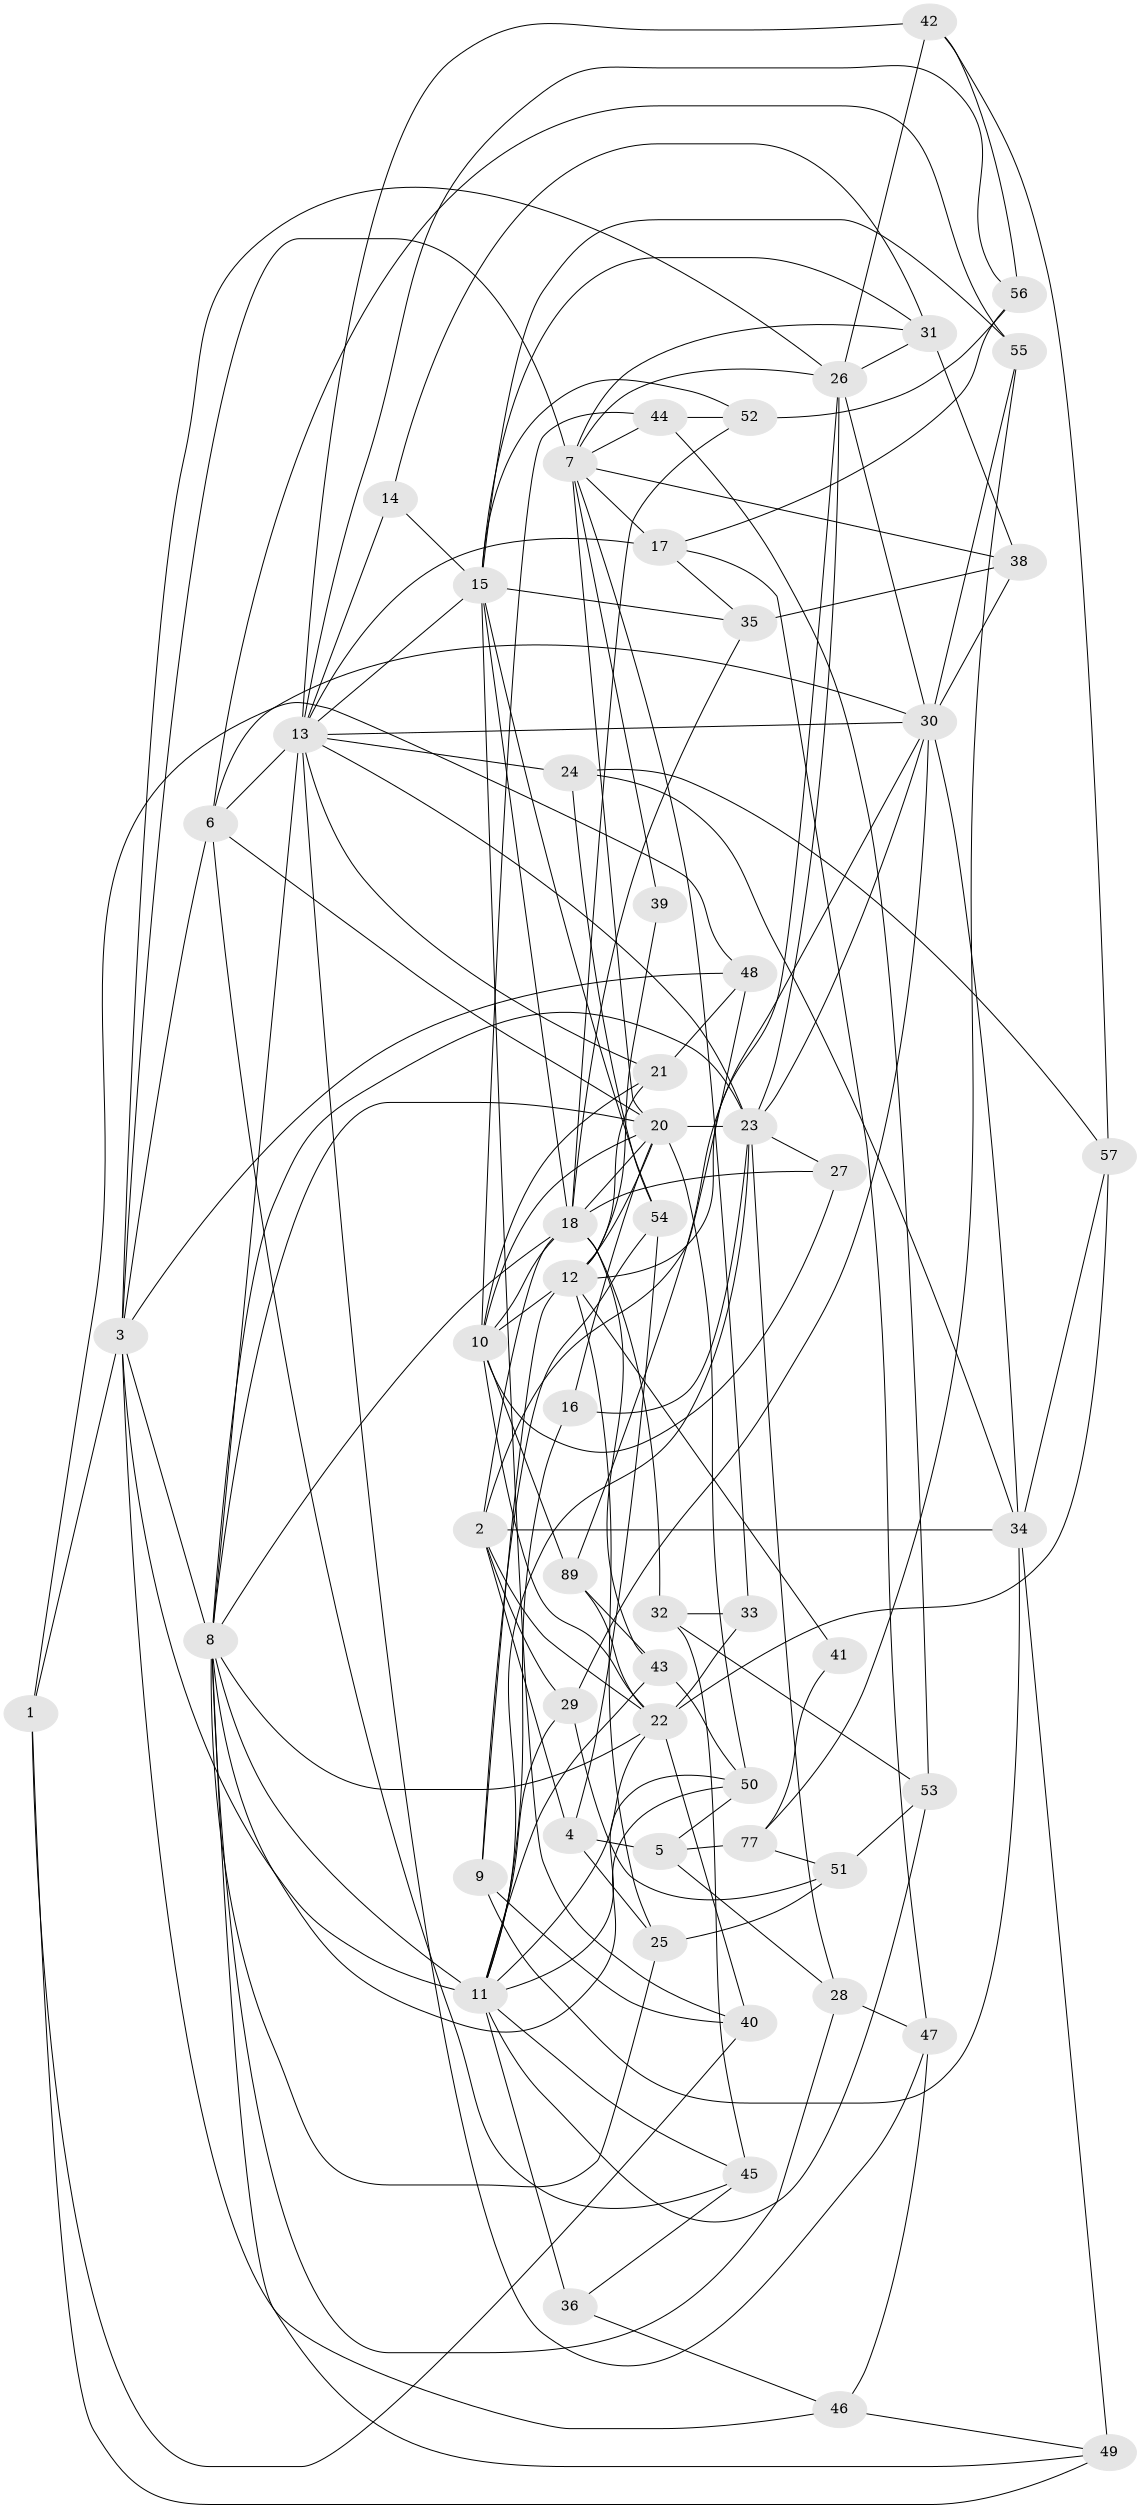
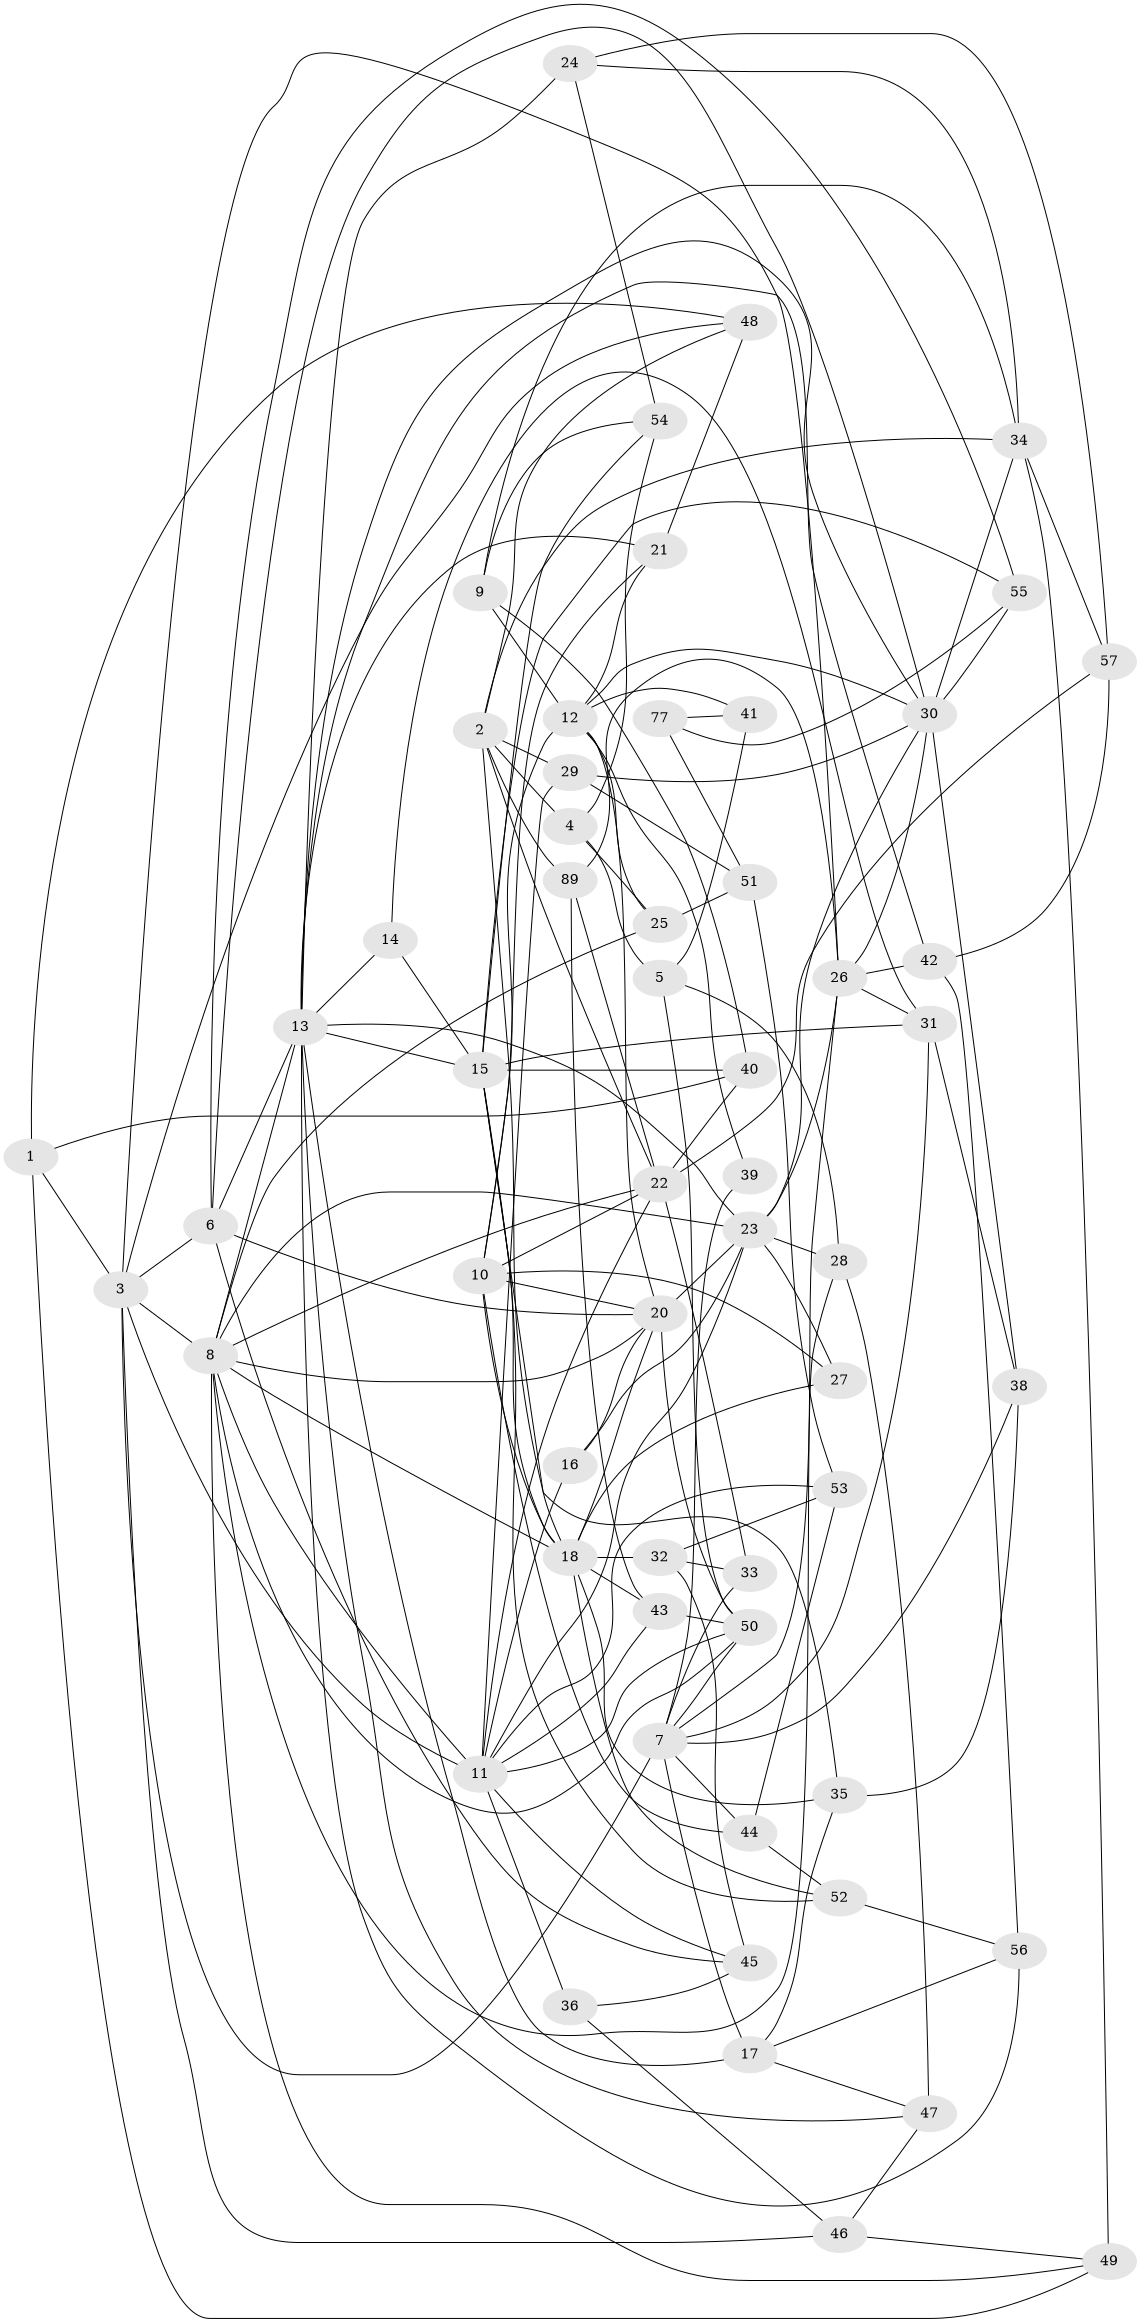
(598, 751) -> (705, 1684)
(529, 1469) -> (527, 827)
(705, 1847) -> (719, 851)
